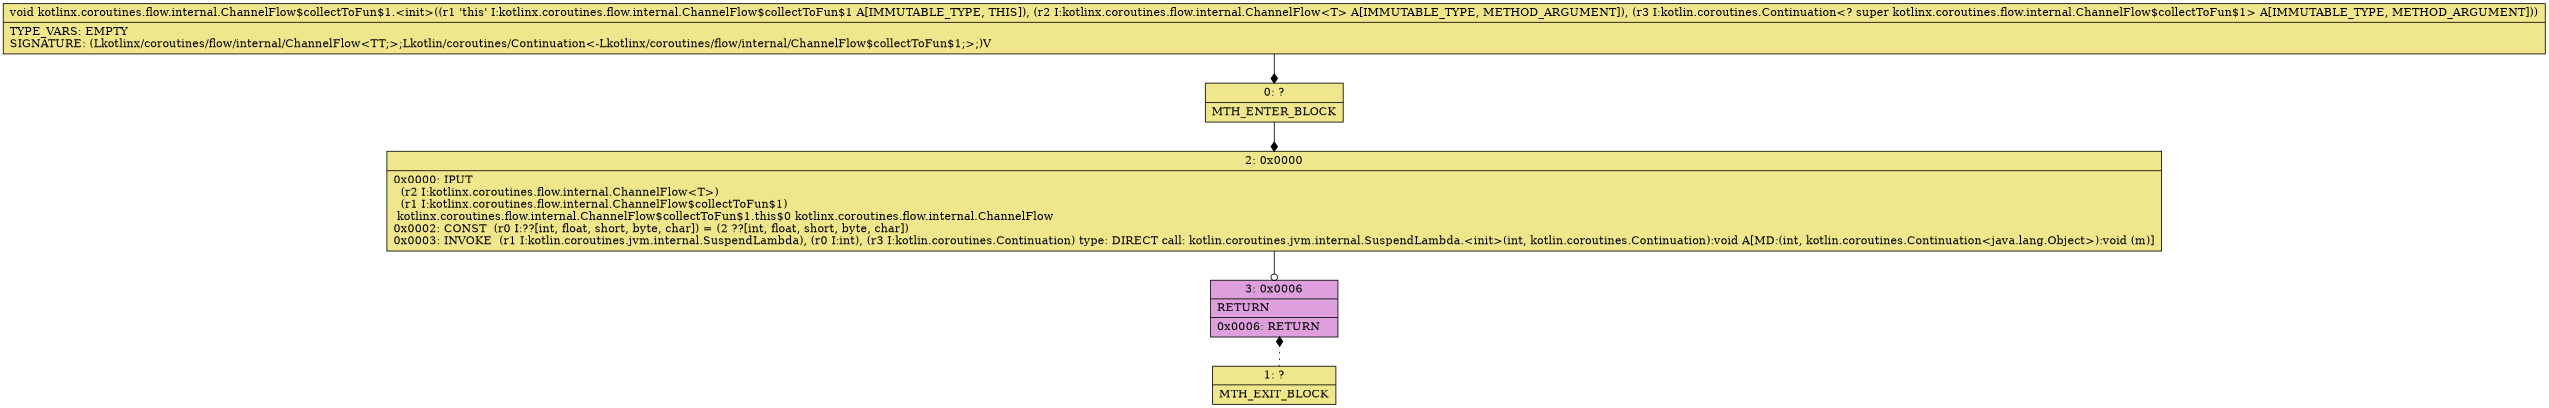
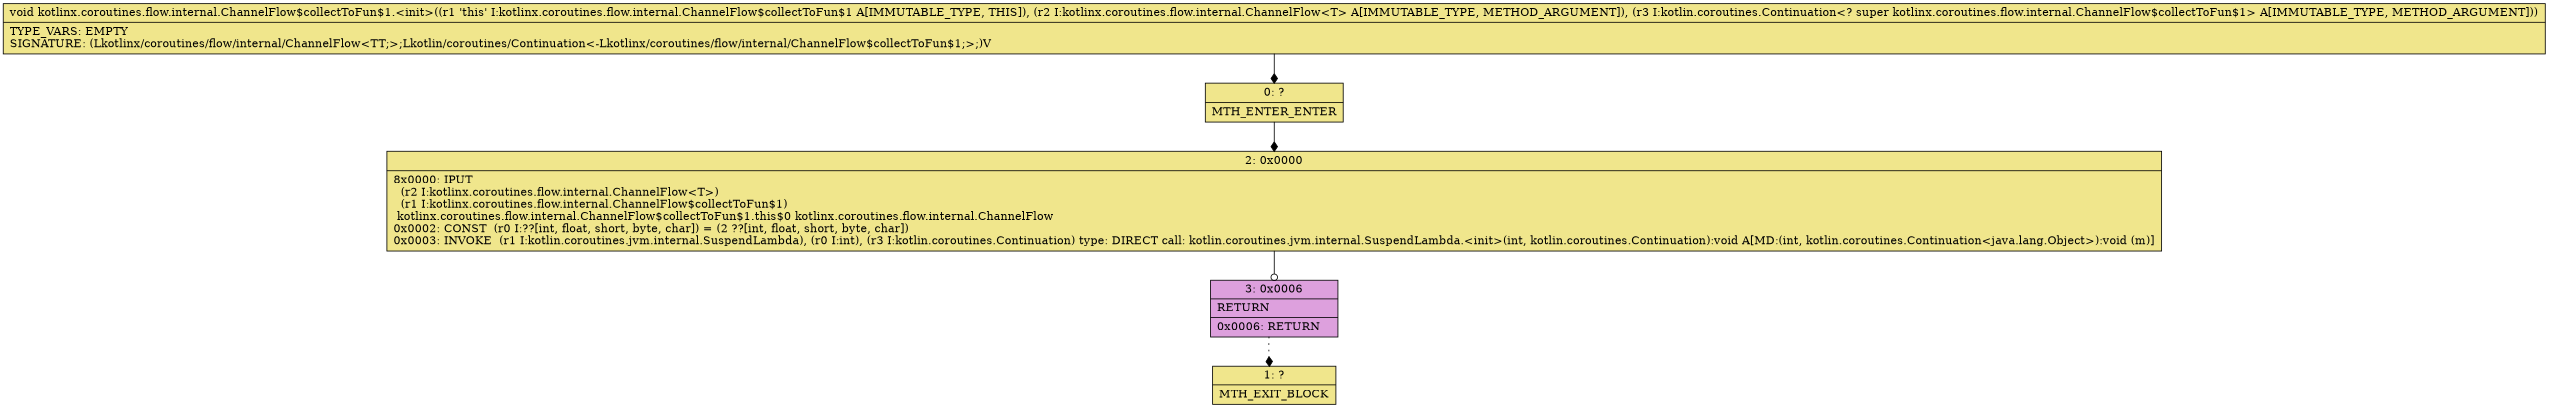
(1274, 112) -> (1274, 112)
(437, 180) -> (437, 180)
(1280, 357) -> (1269, 347)
